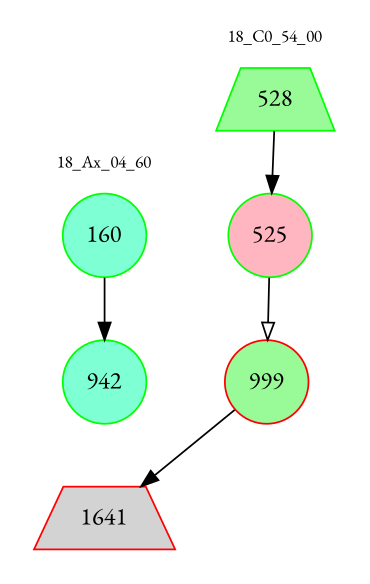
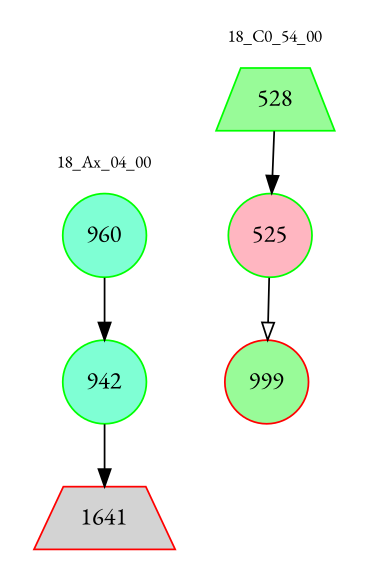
(105, 163) -> (105, 163)
(105, 235) -> (105, 235)
(177, 457) -> (105, 447)
